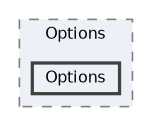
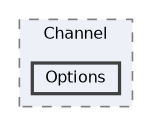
(76, 35) -> (76, 35)
